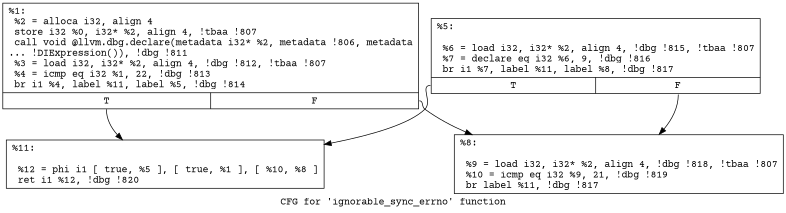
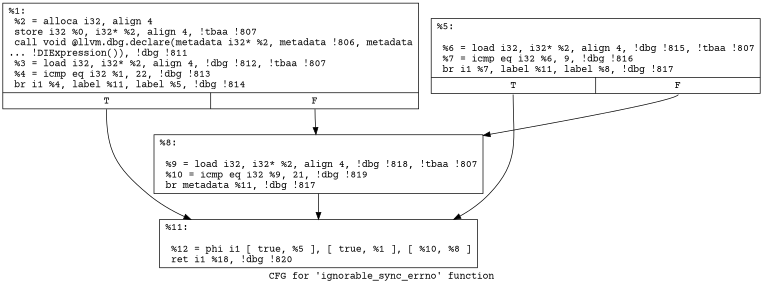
(544, 58) -> (535, 58)
(76, 180) -> (229, 259)
(530, 185) -> (238, 185)
none -> (318, 203)
